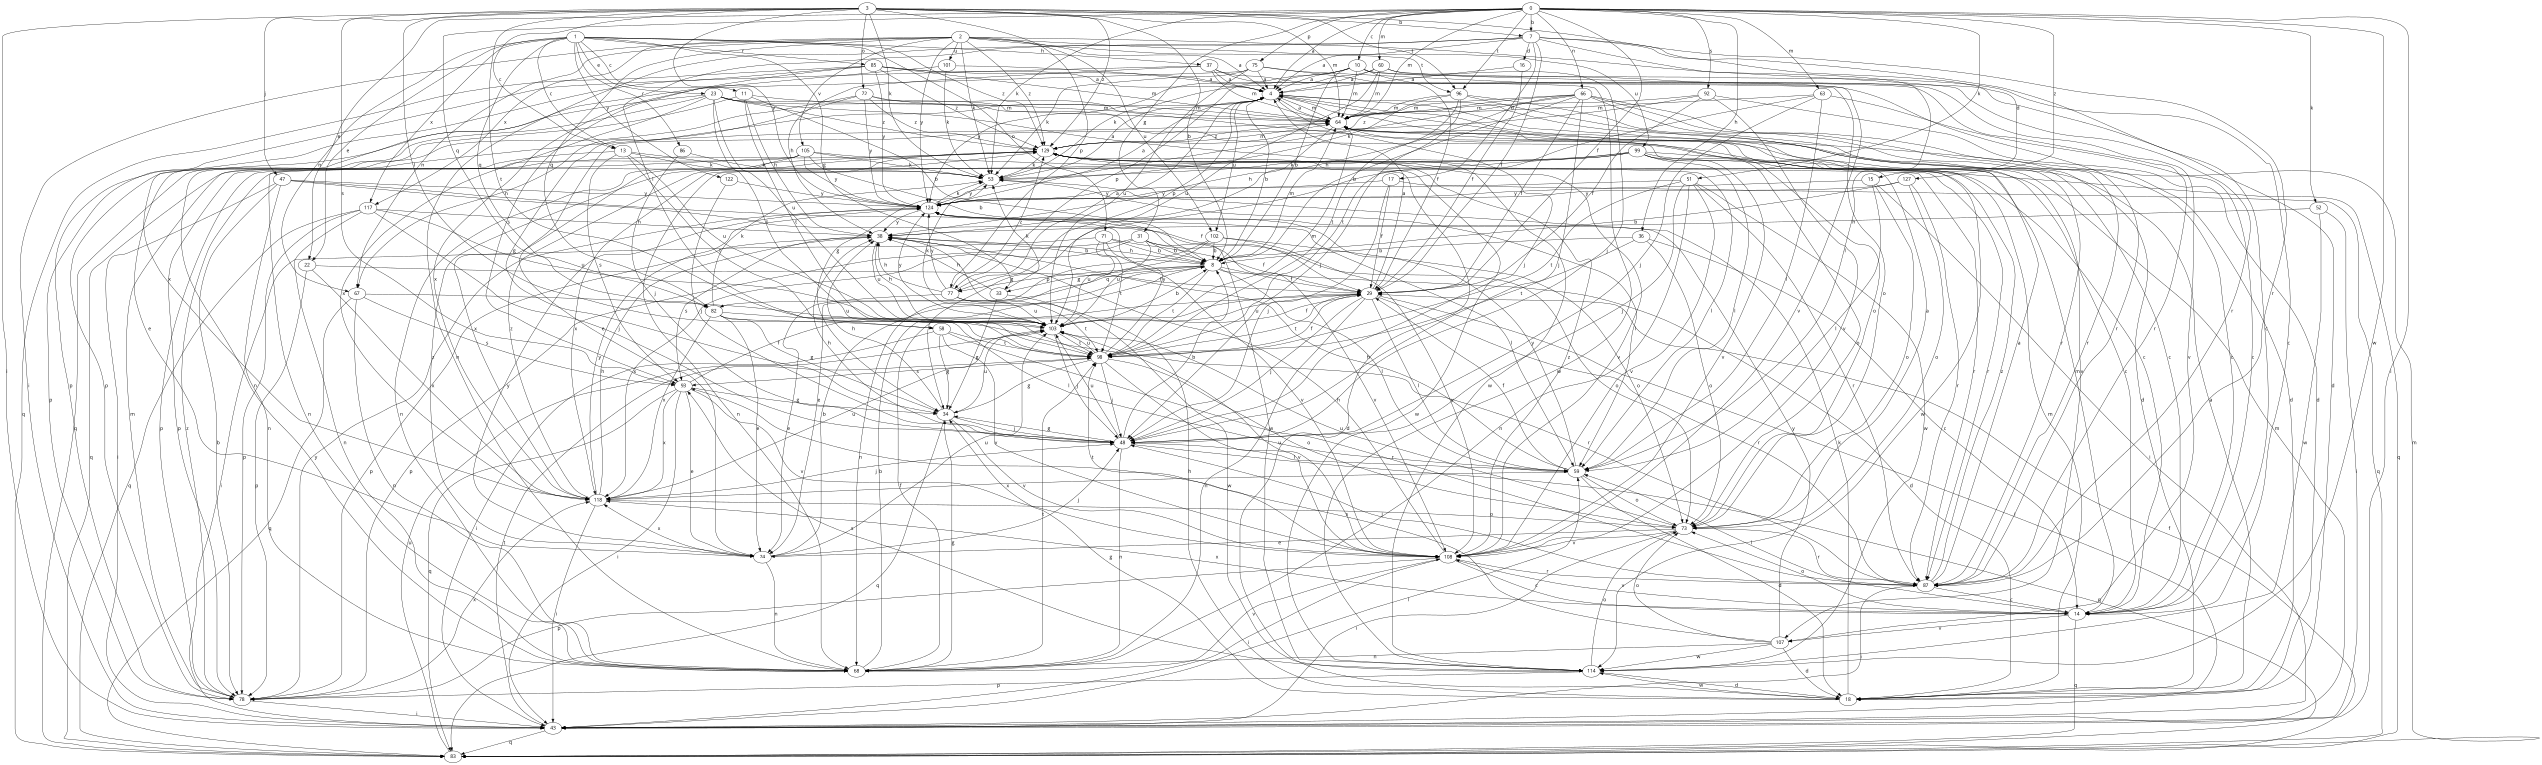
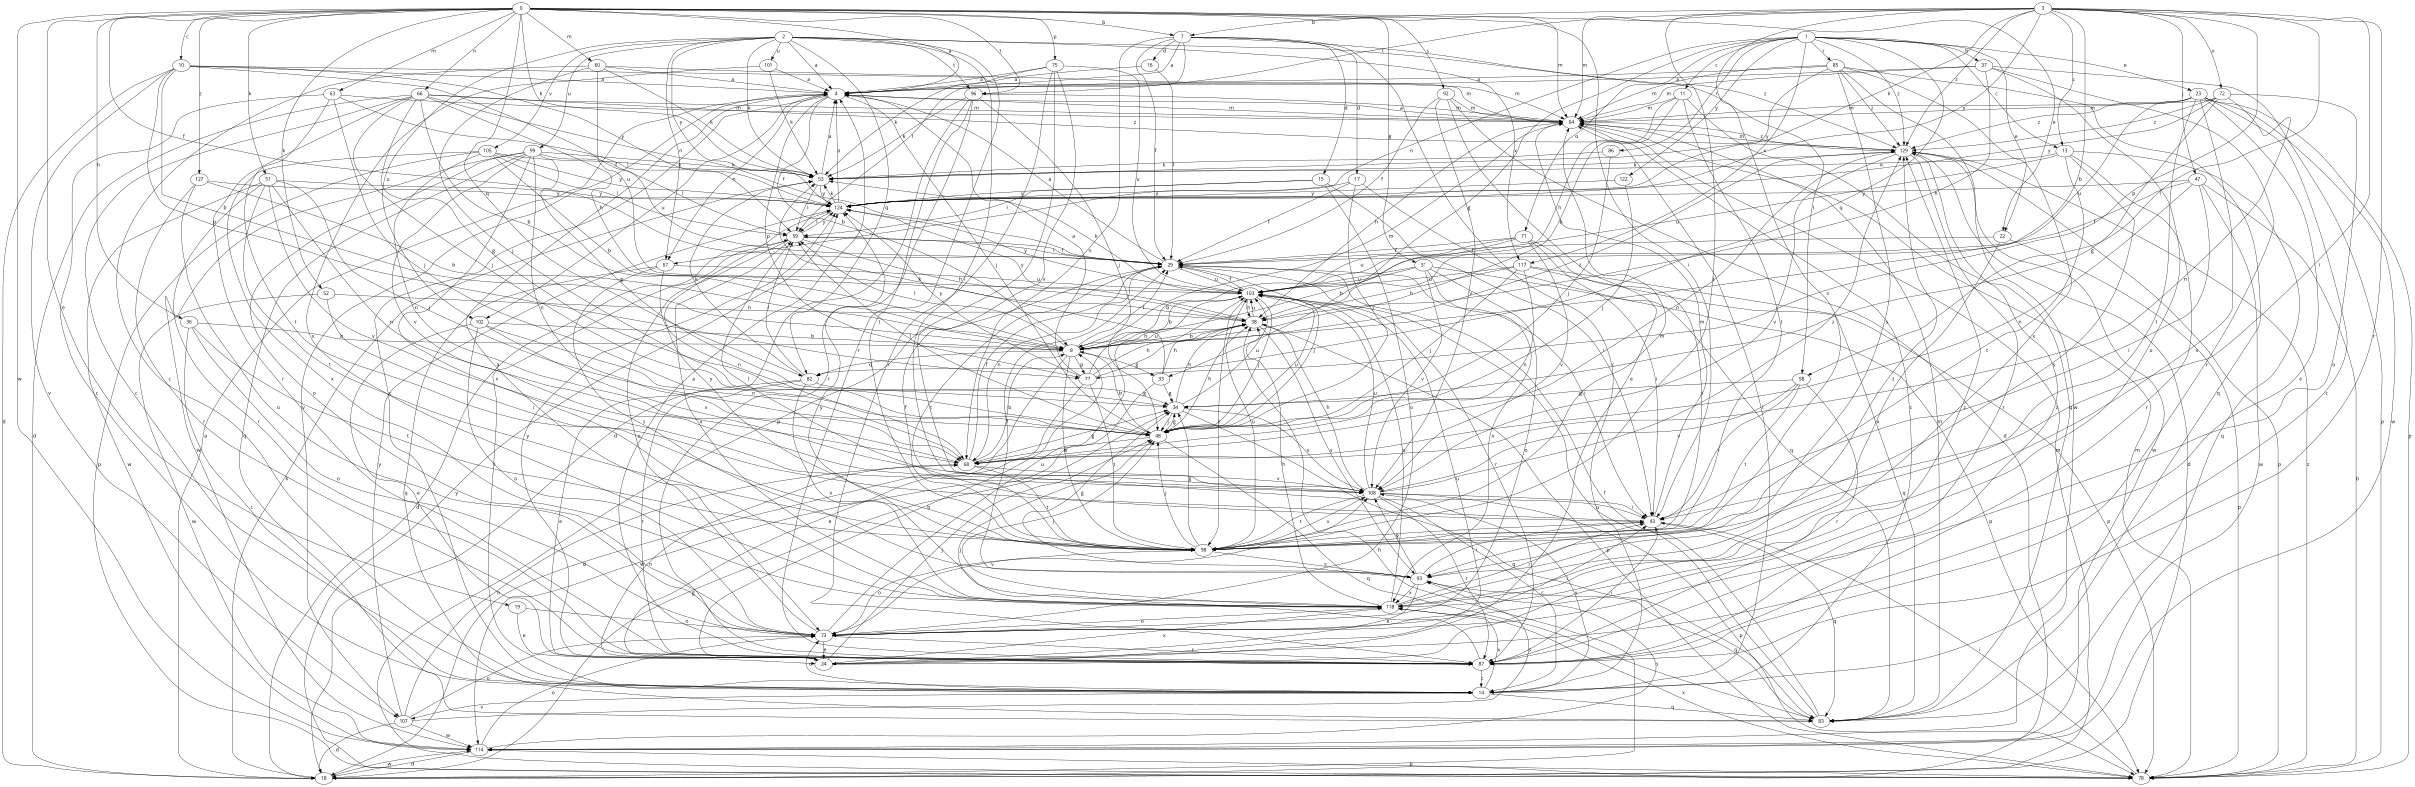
(907, 214) -> (1040, 286)
(2077, 372) -> (1763, 408)
none -> (517, 607)
